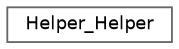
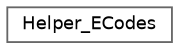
(90, 25) -> (90, 25)
